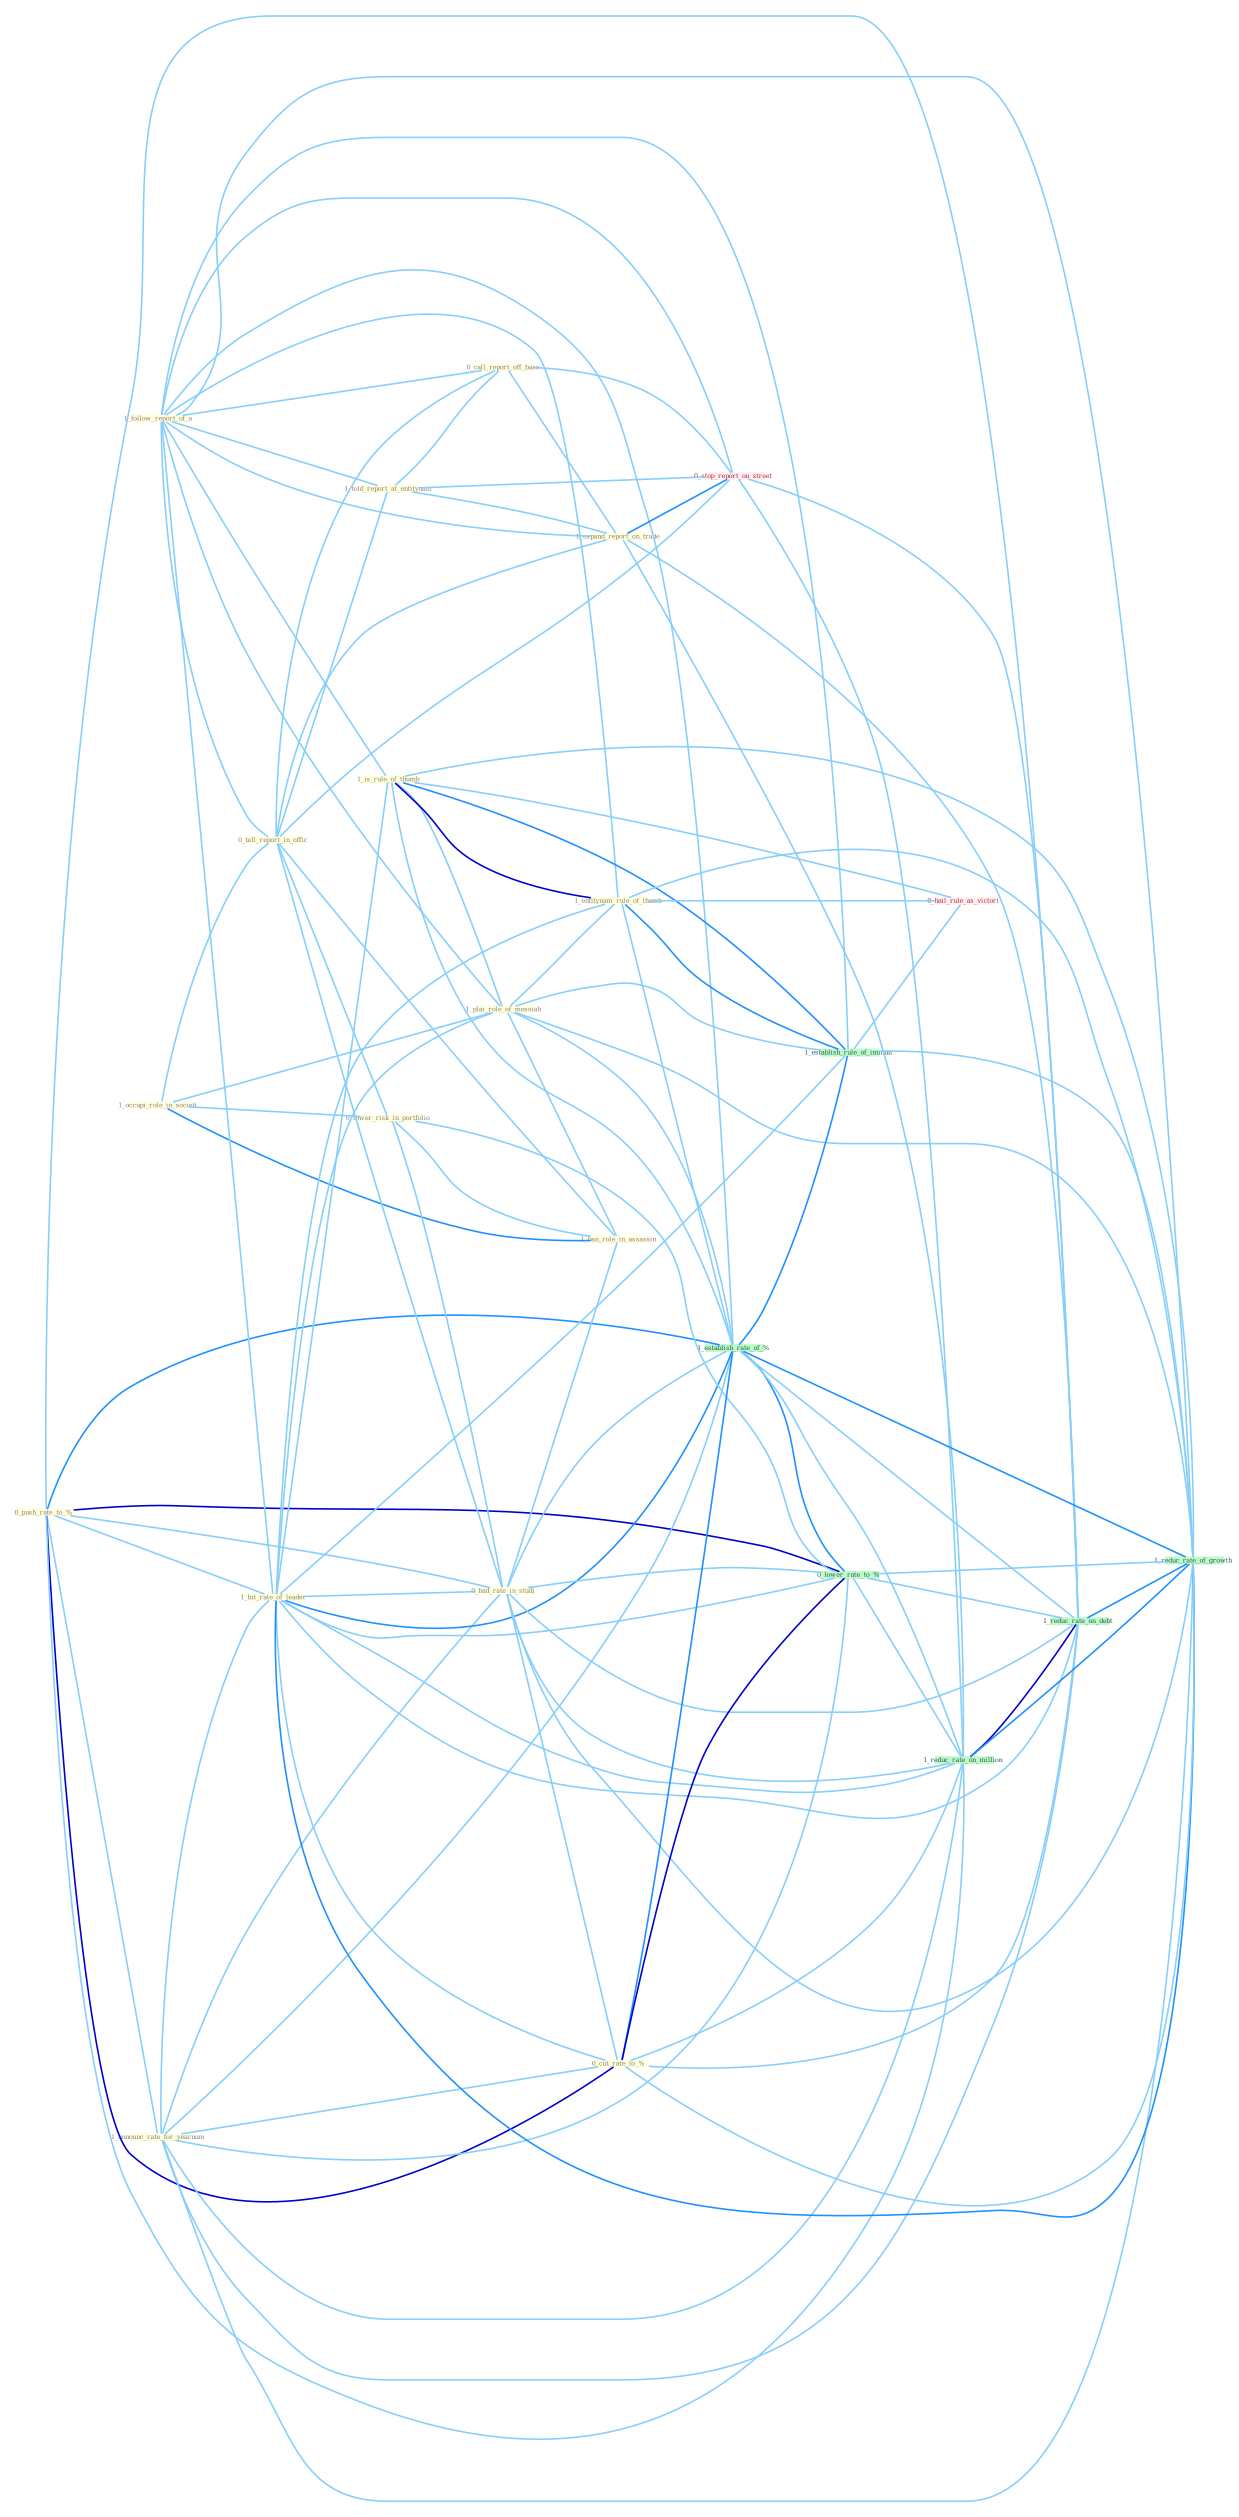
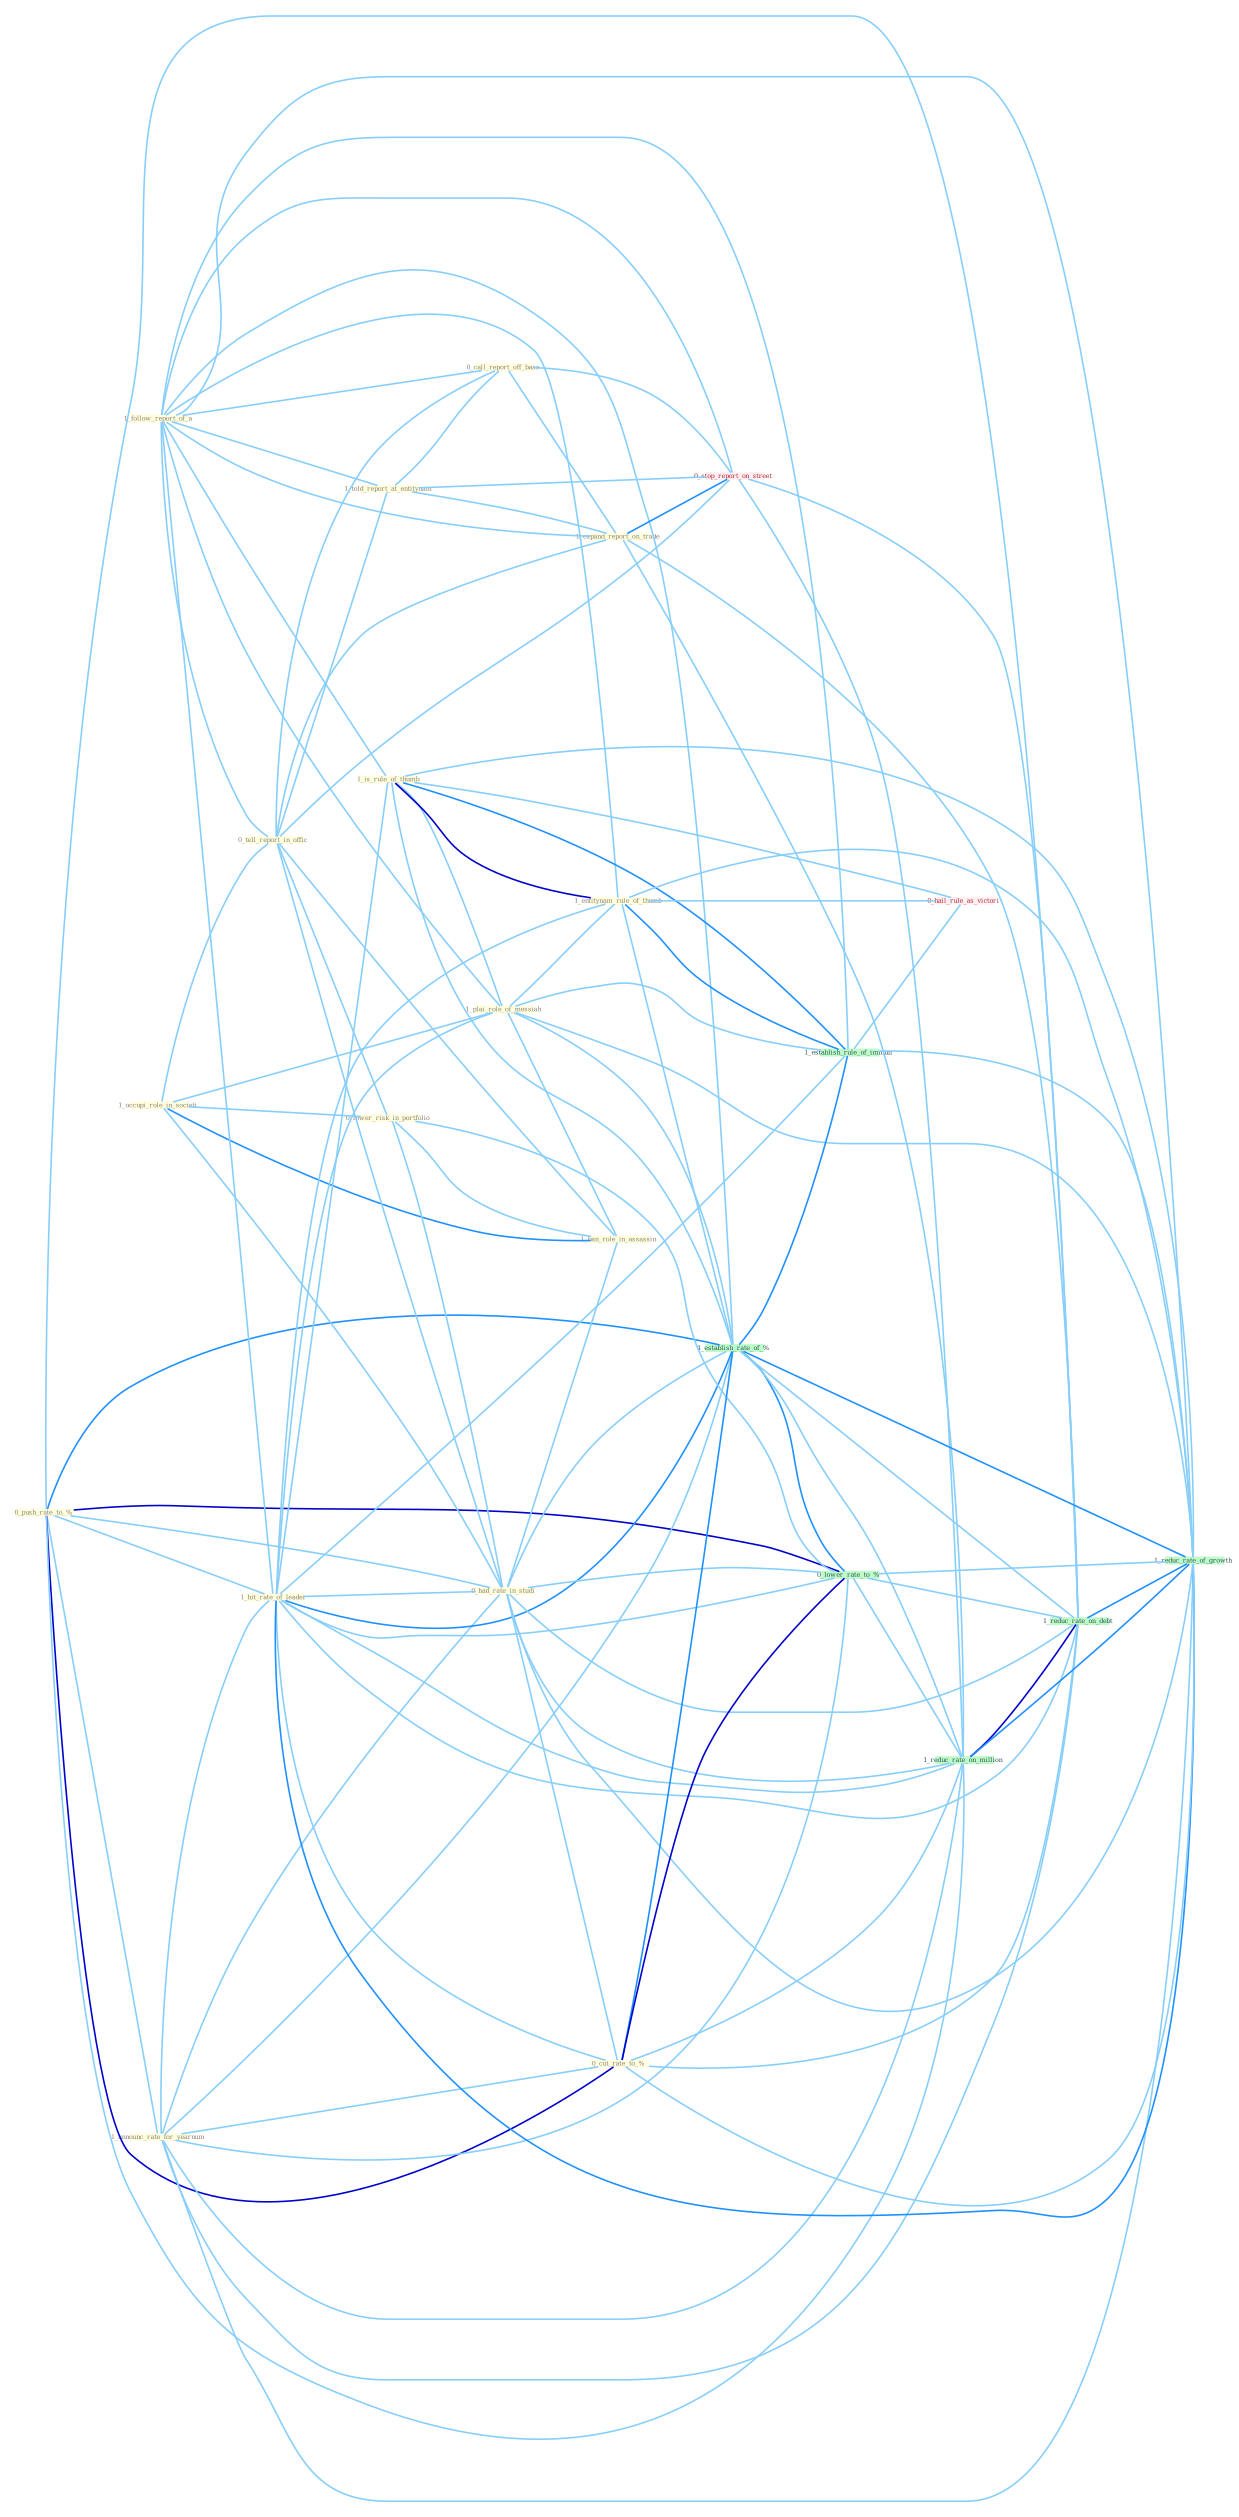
none -> (344, 1340)
